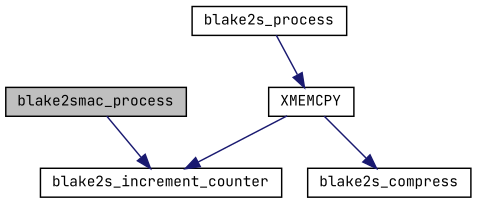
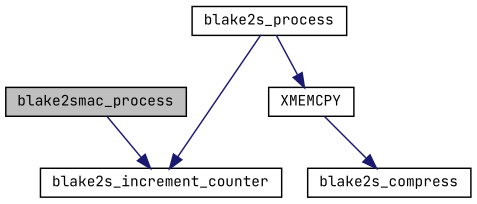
(243, 139) -> (219, 96)
